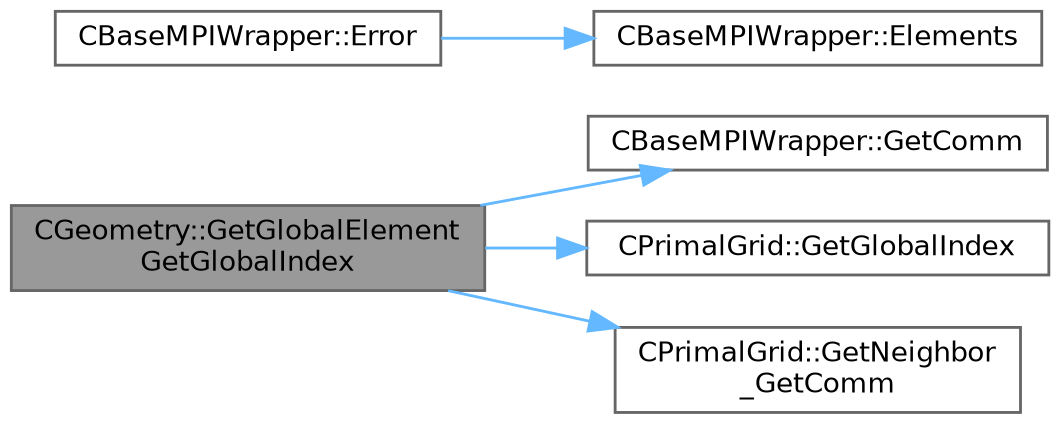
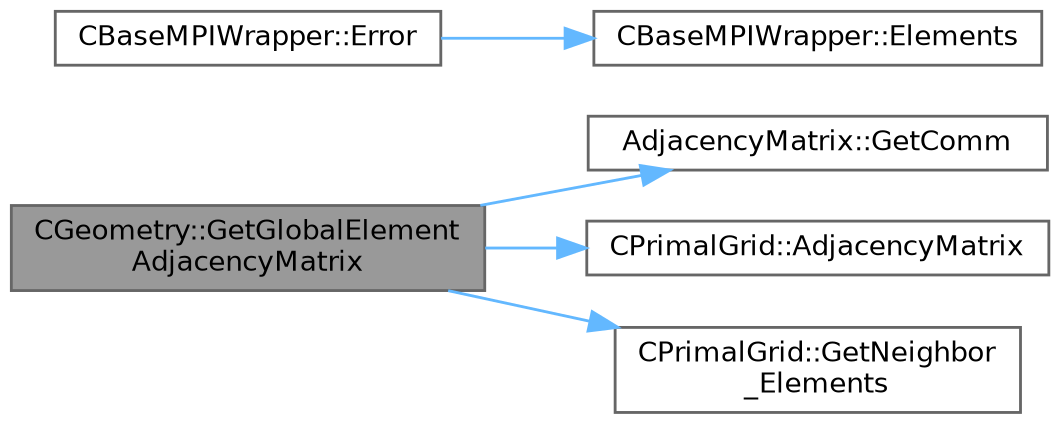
(818, 143) -> (818, 143)
(248, 248) -> (248, 248)
(818, 248) -> (818, 248)
(818, 370) -> (818, 370)
